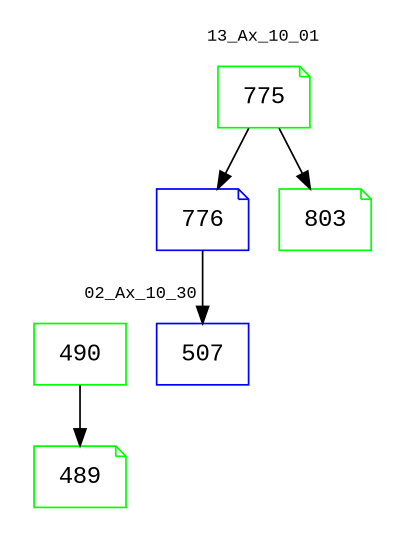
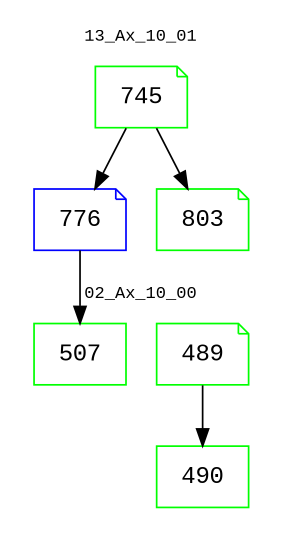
(264, 97) -> (141, 97)
(141, 294) -> (141, 294)
(203, 354) -> (80, 354)
(80, 407) -> (203, 407)
